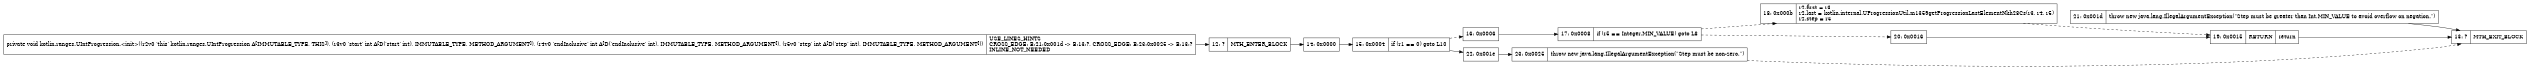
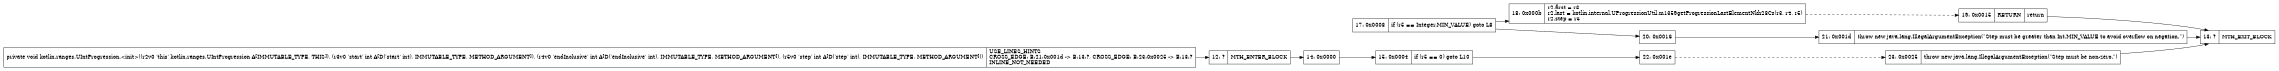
(1737, 26) -> (1501, 22)
(1481, 34) -> none
(1794, 36) -> (1566, 33)
(2066, 37) -> (1745, 37)
(1419, 44) -> (1442, 57)
(1503, 54) -> (1778, 57)
(2103, 66) -> (2163, 50)
